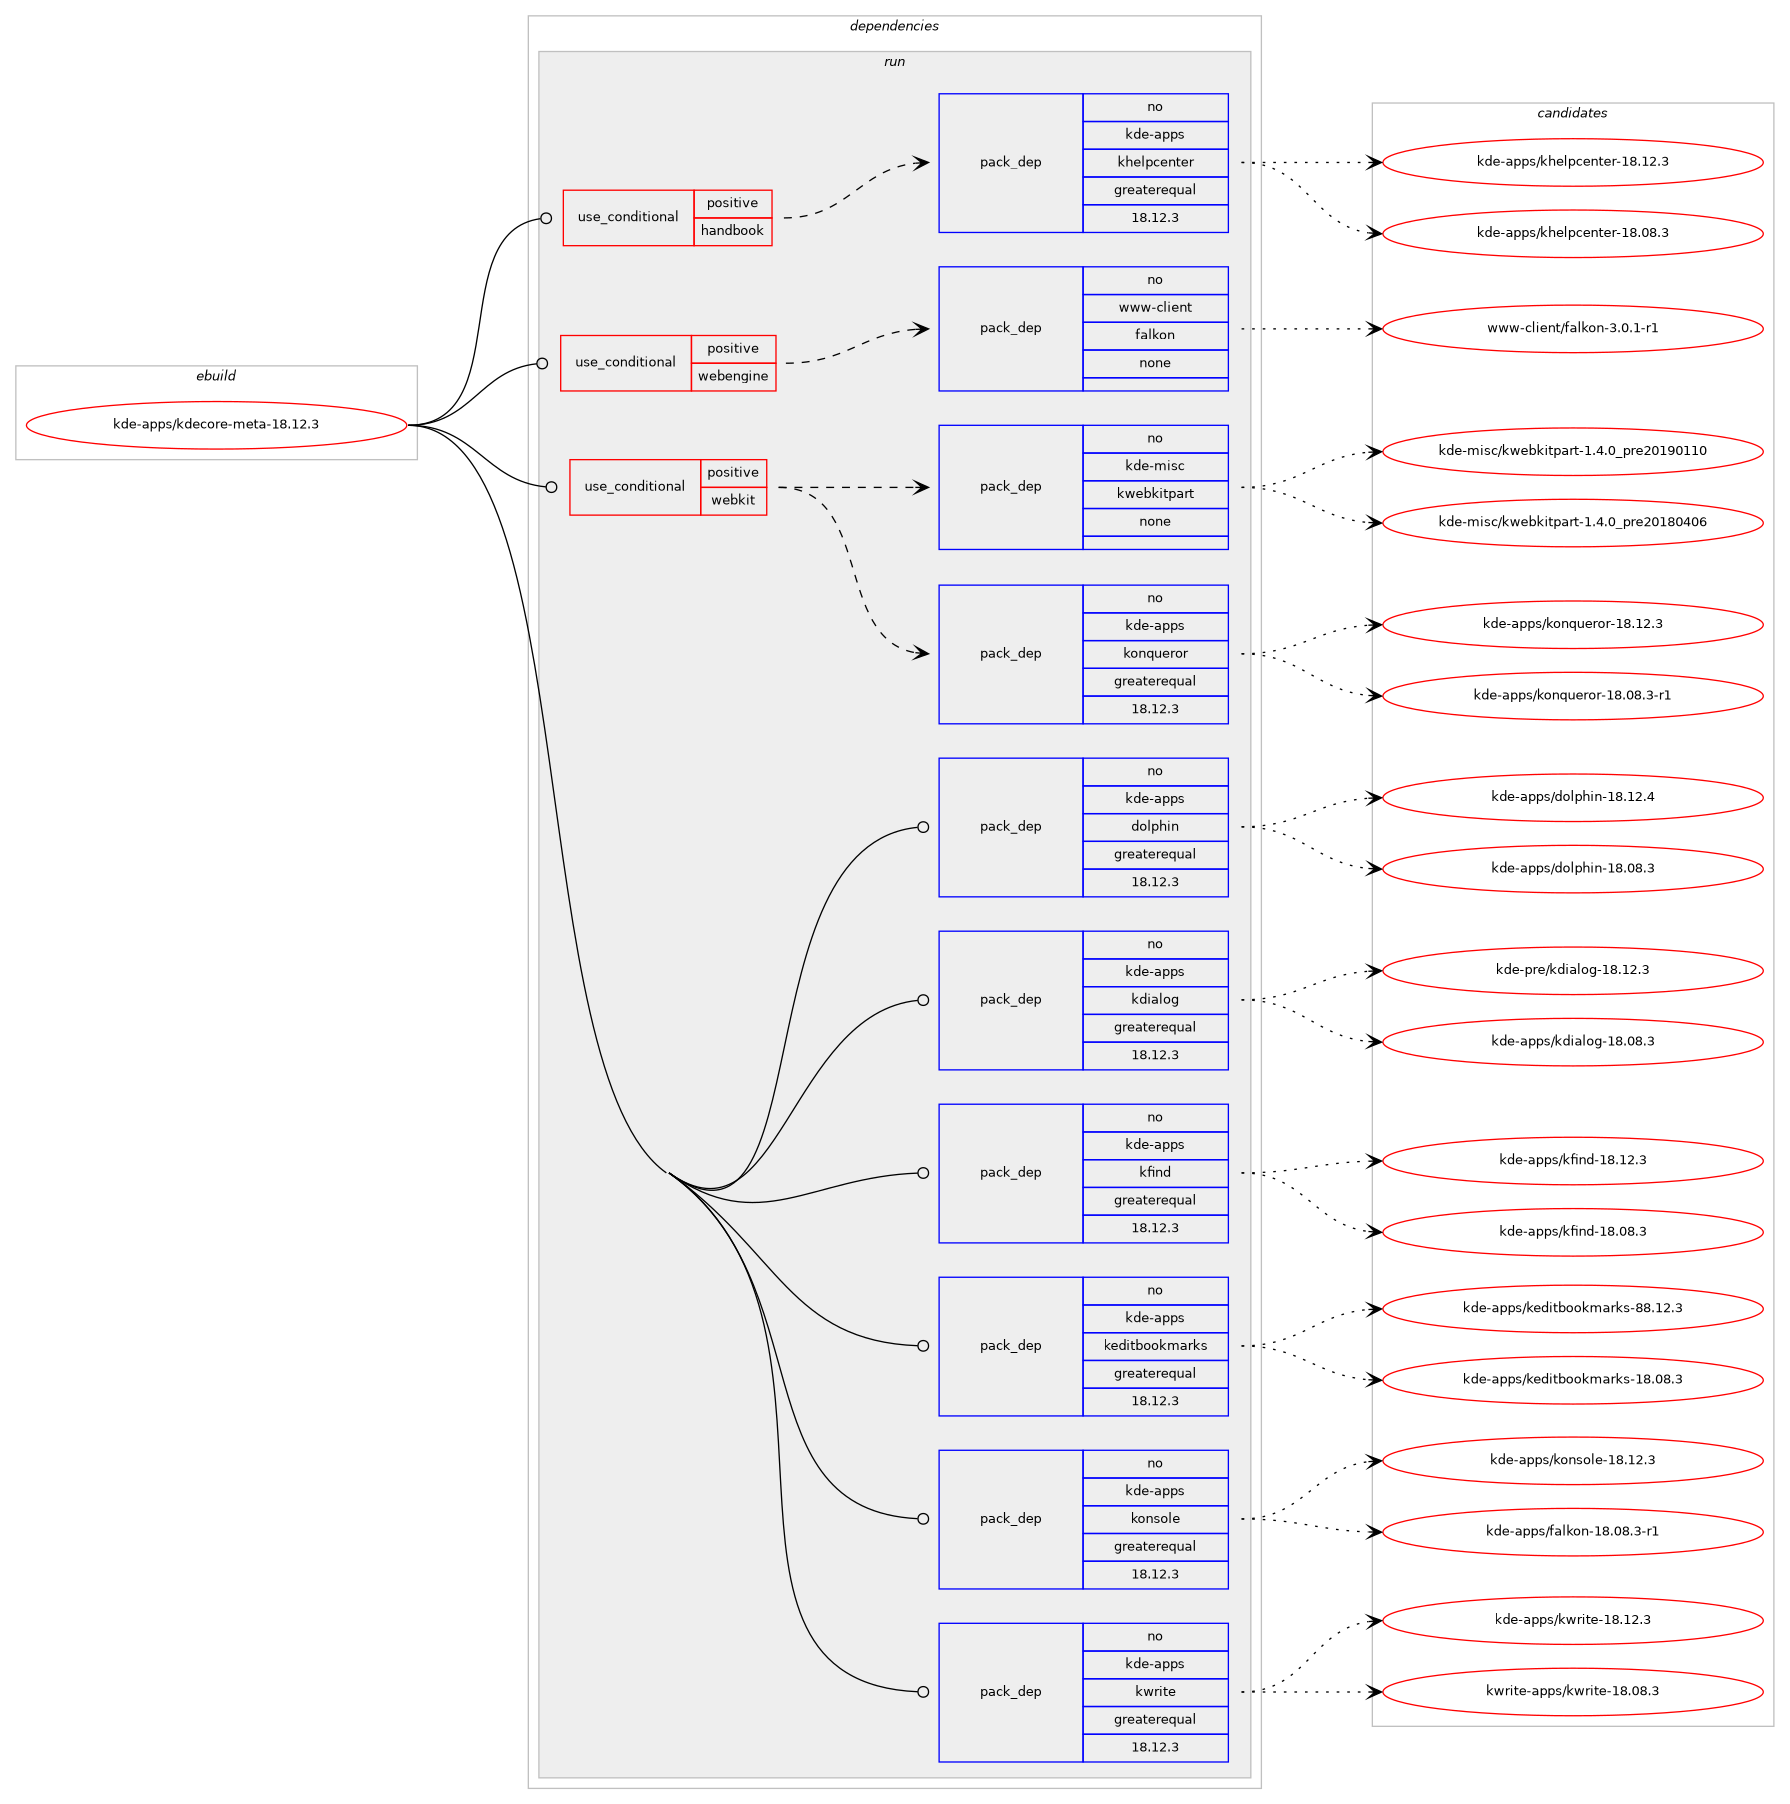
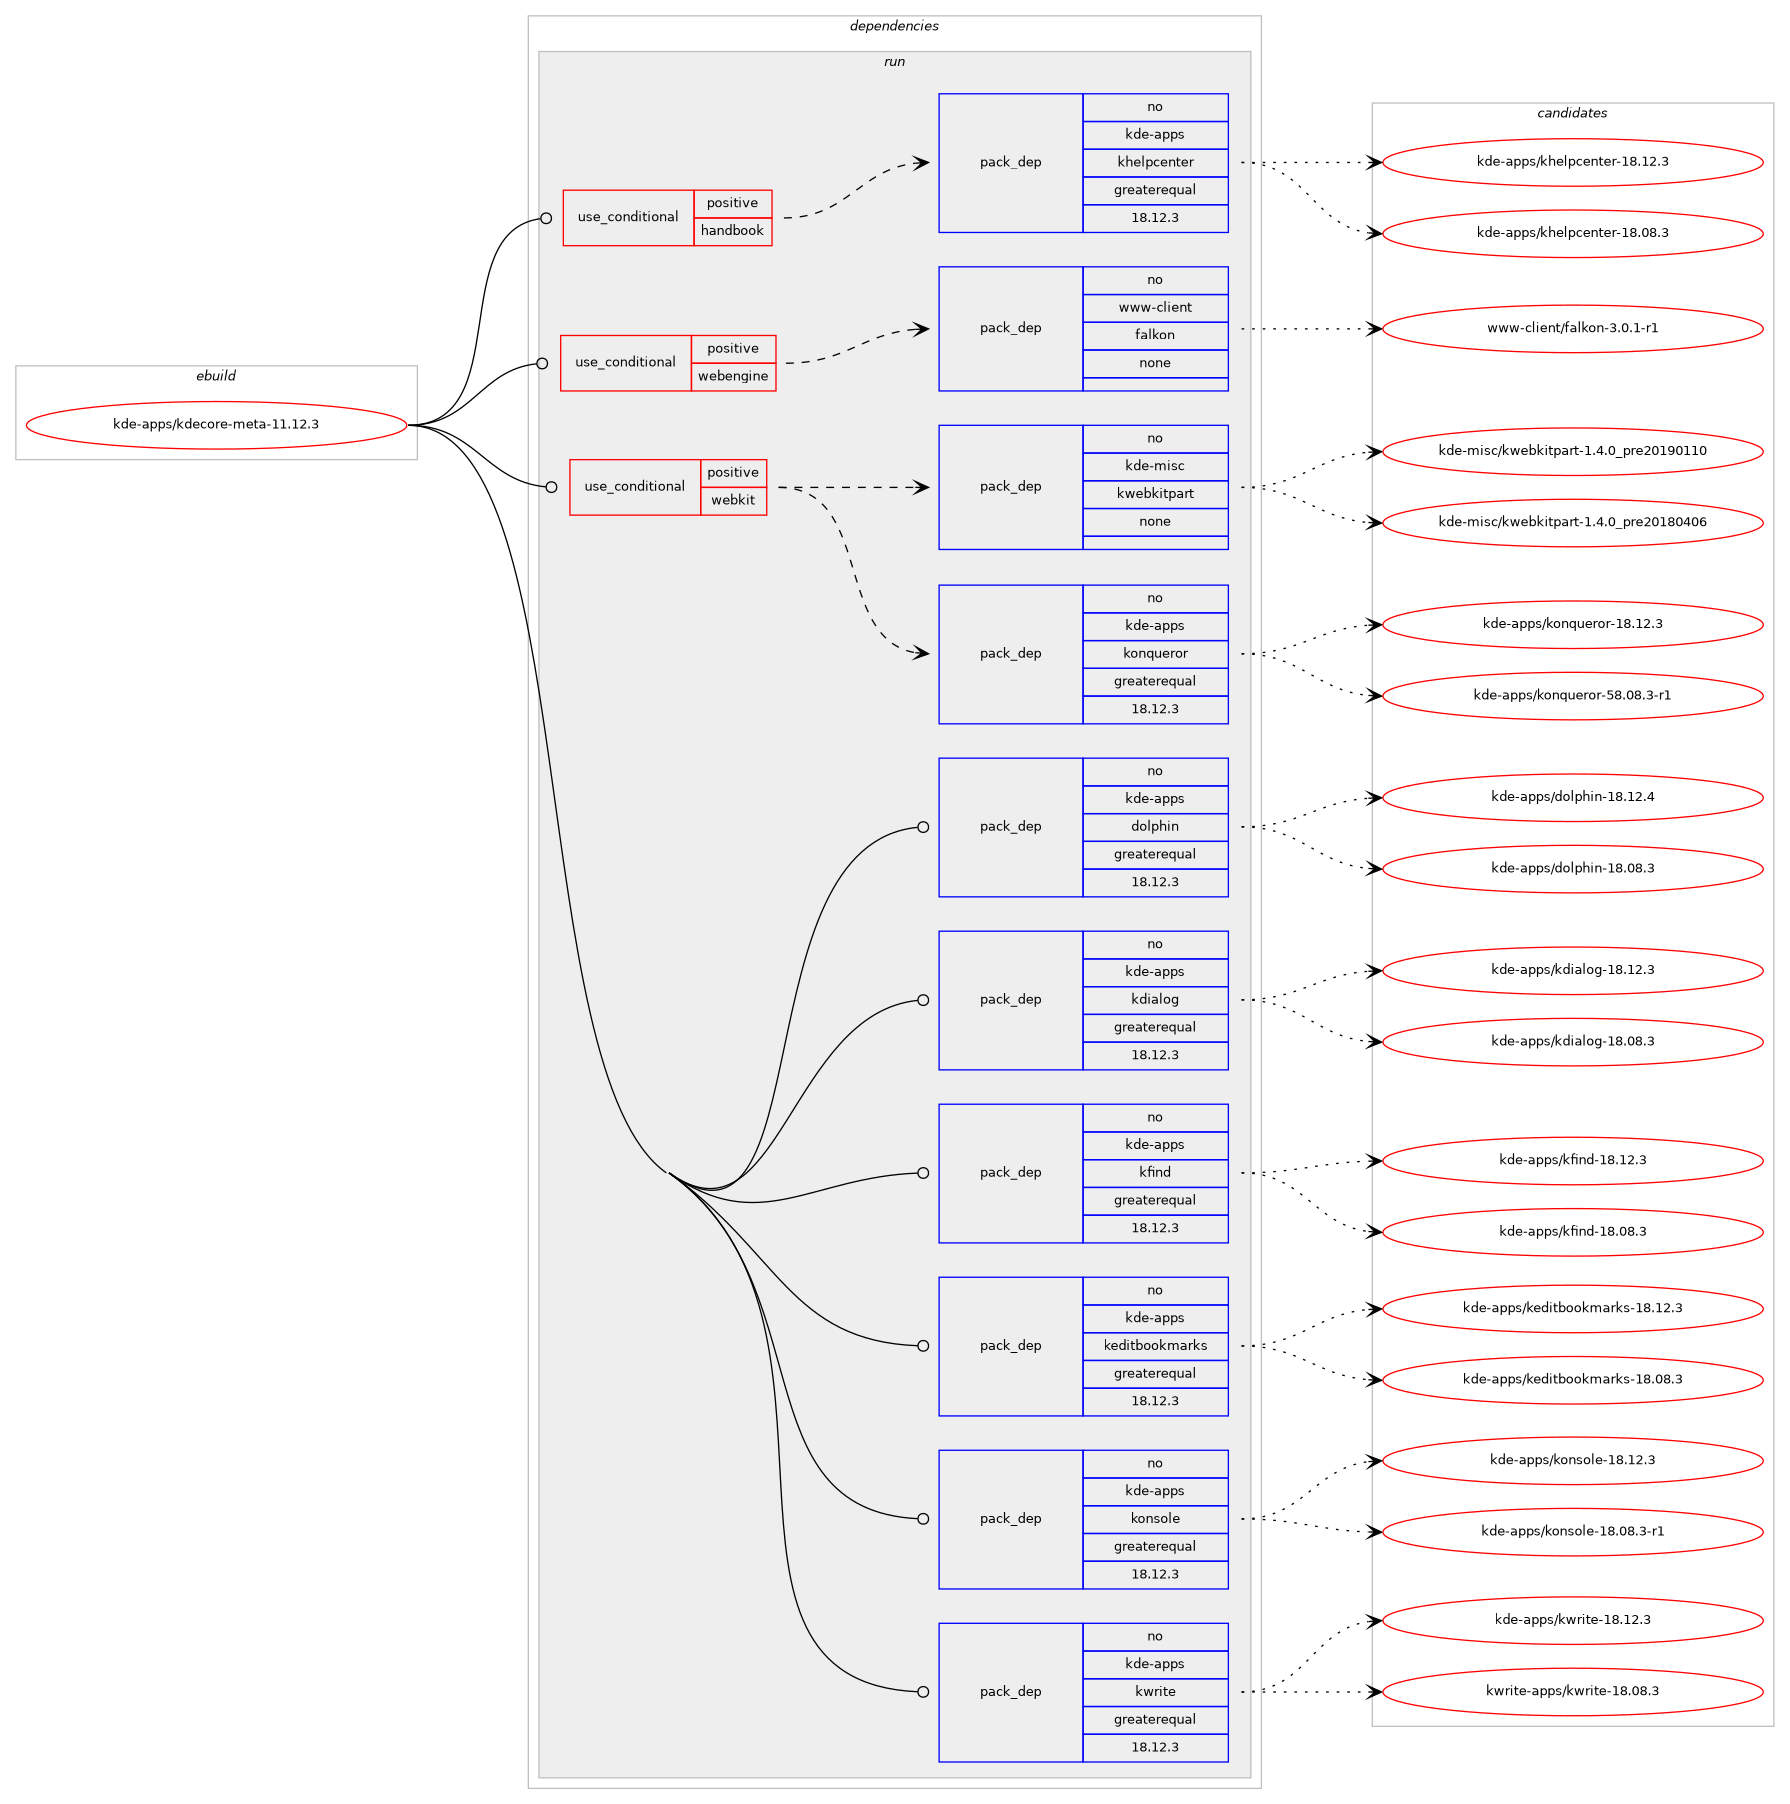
(217, 425) -> (217, 425)
(1573, 696) -> (1573, 696)
(1573, 971) -> (1573, 971)
(1573, 1309) -> (1573, 1309)
(1573, 1532) -> (1573, 1532)
